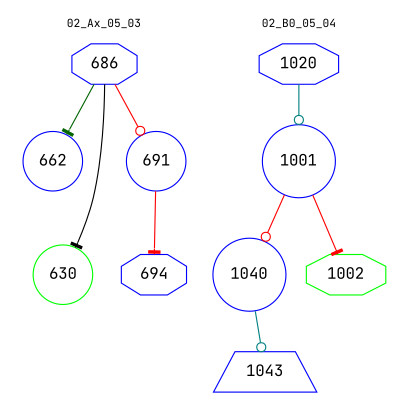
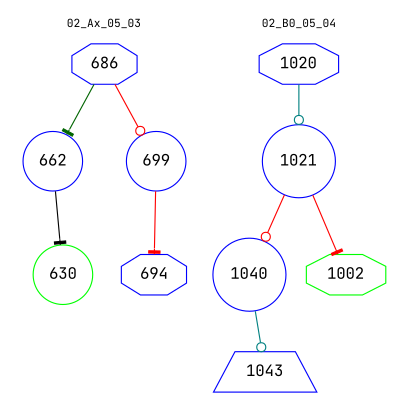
(156, 161) -> (156, 161)
(299, 161) -> (299, 161)
(99, 165) -> (58, 215)
